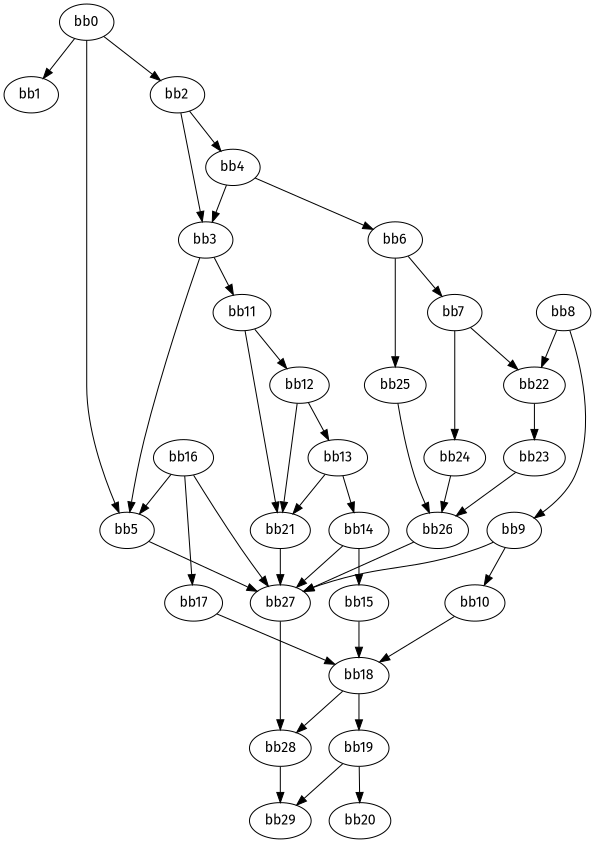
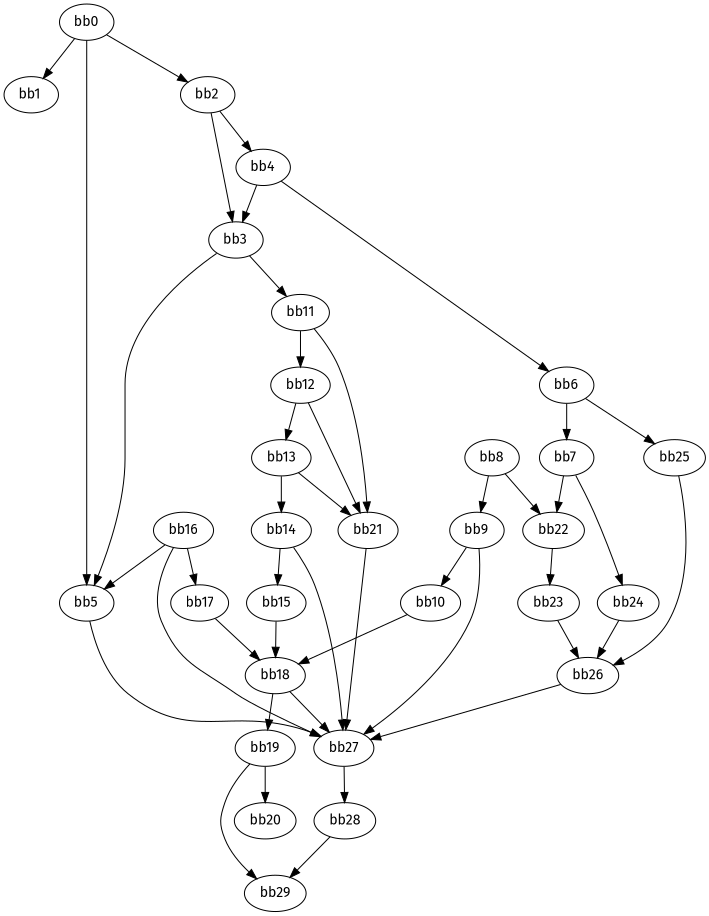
(324, 708) -> (306, 708)
